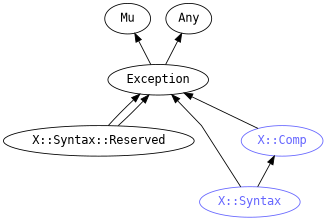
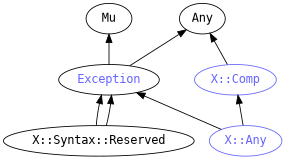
(158, 80) -> (109, 80)
(225, 113) -> (221, 53)
(250, 202) -> (246, 141)
